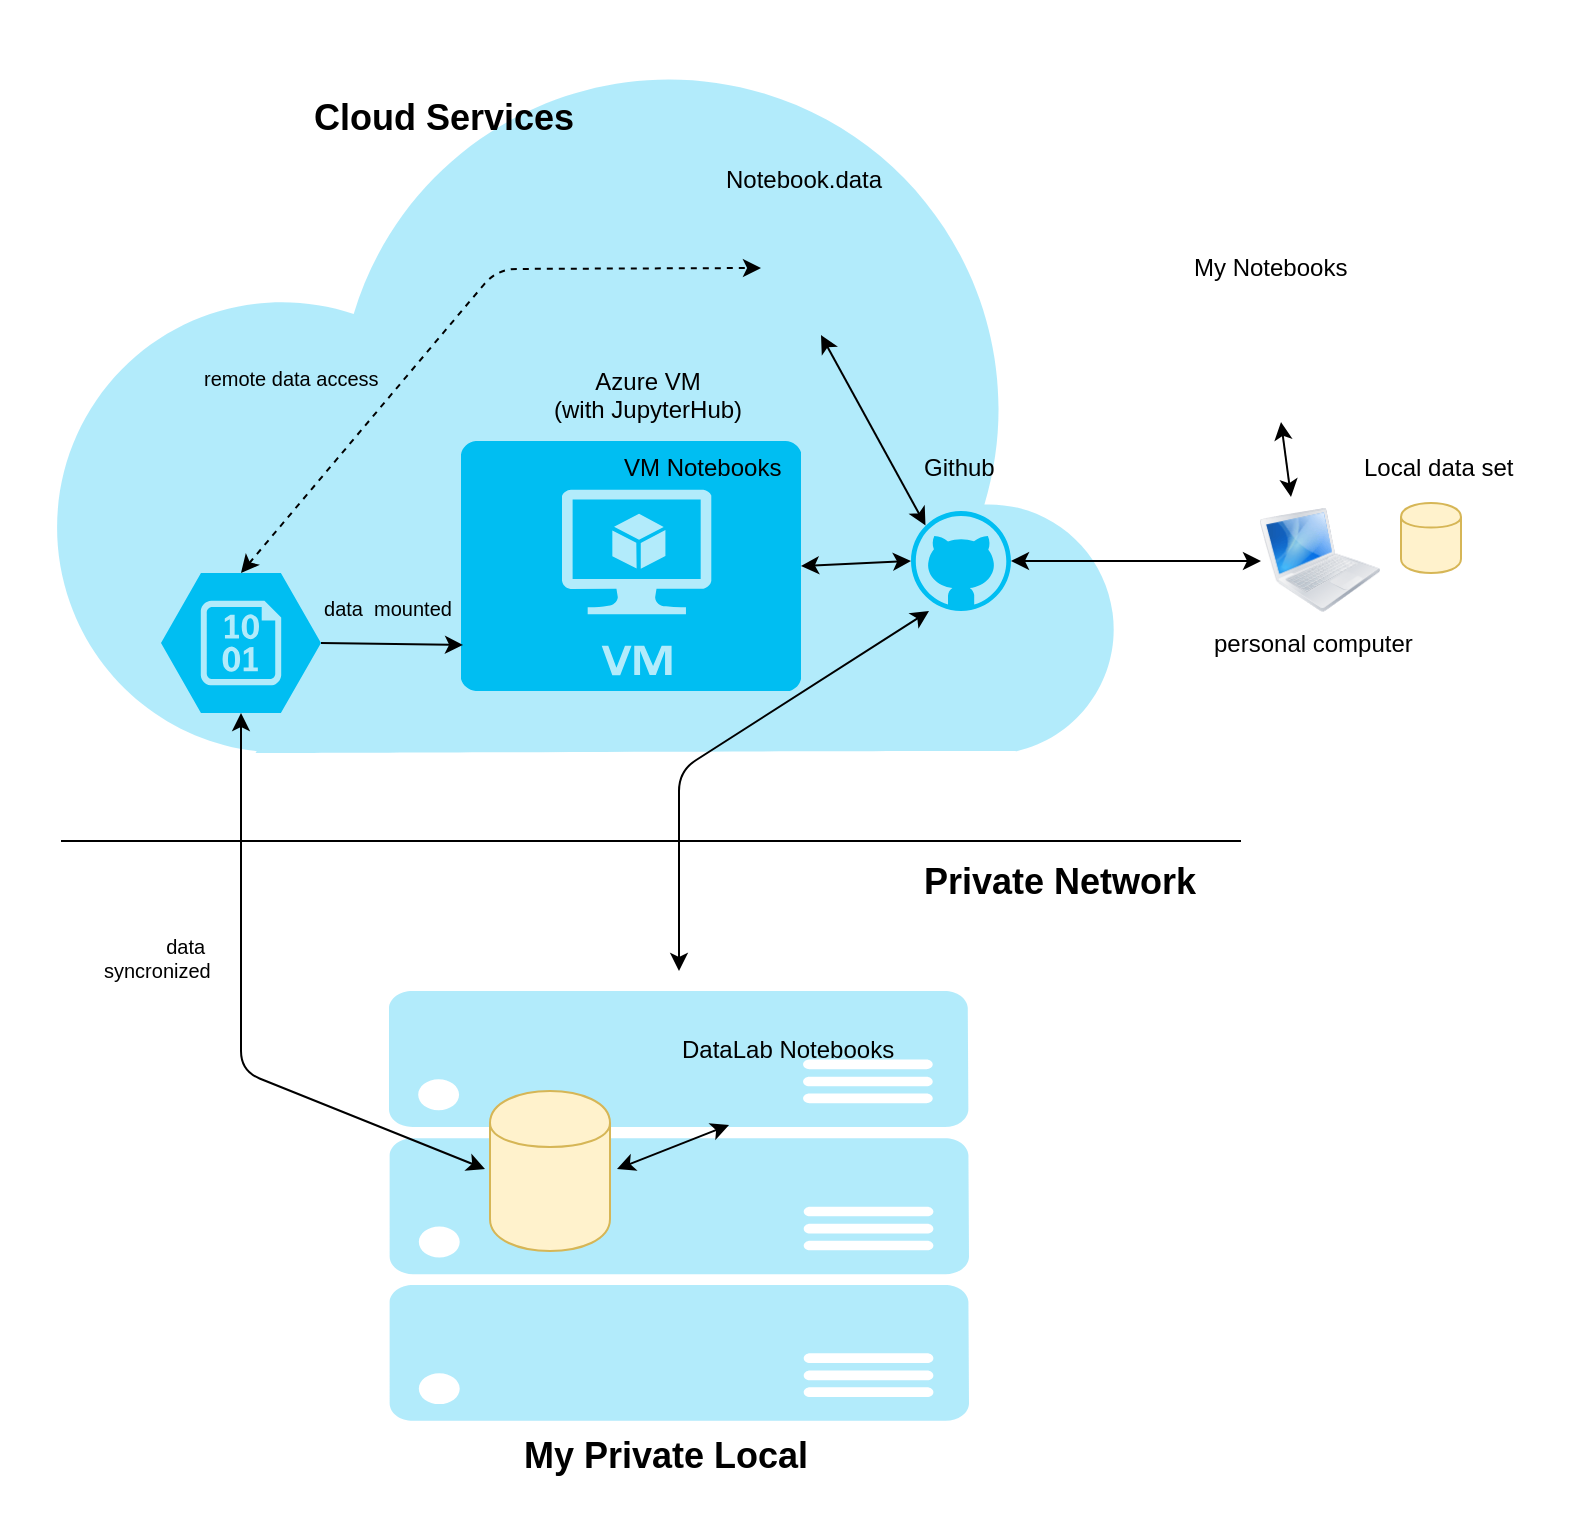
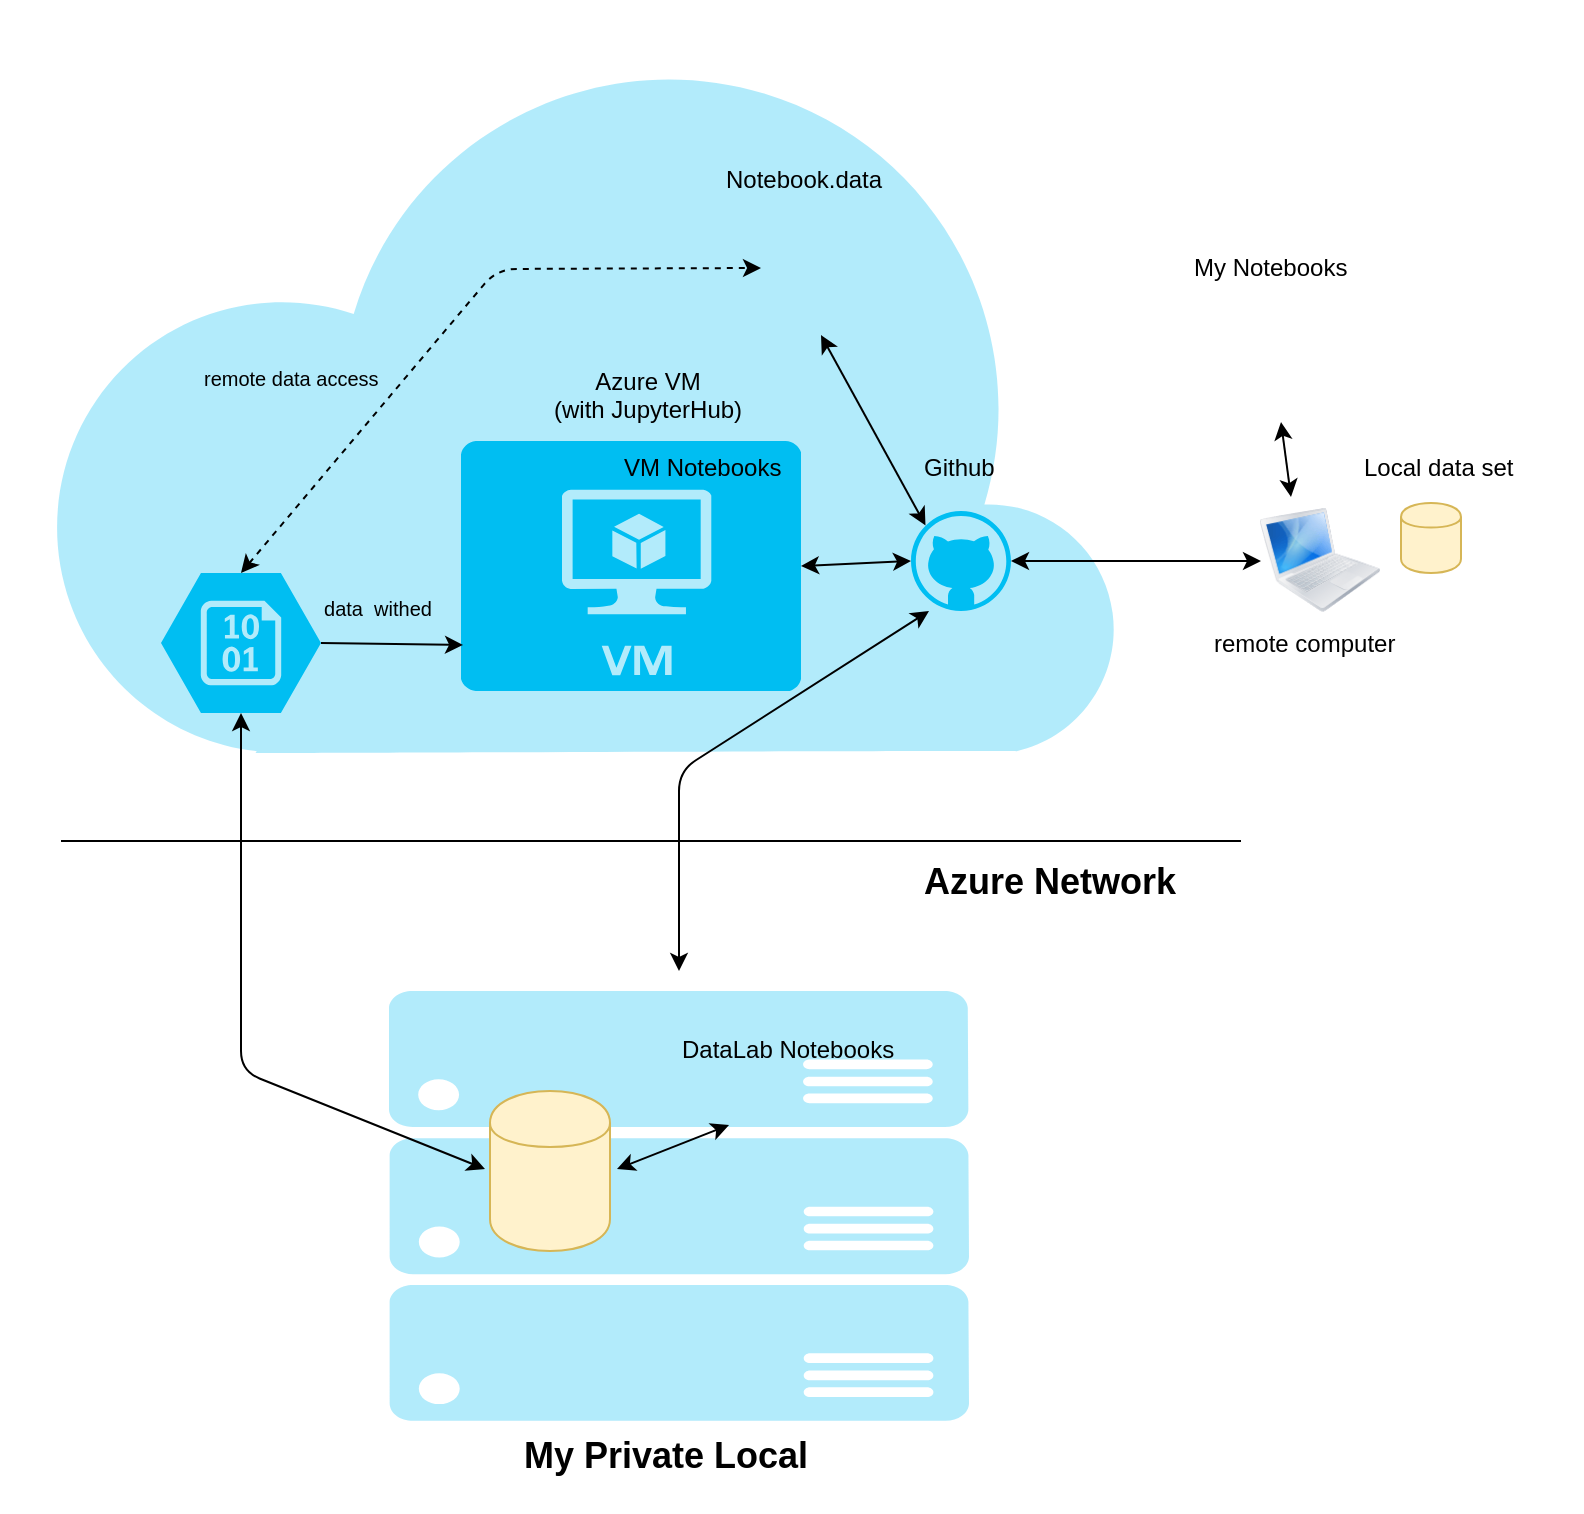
(461, 113) -> none
(409, 613) -> (399, 613)
(1323, 645) -> (1313, 645)
(1020, 877) -> (1009, 877)
(171, 961) -> none
